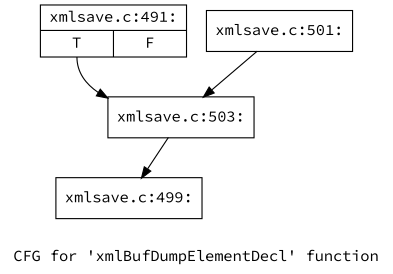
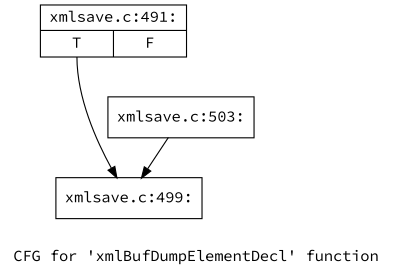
(280, 31) -> none
(83, 77) -> (88, 115)
